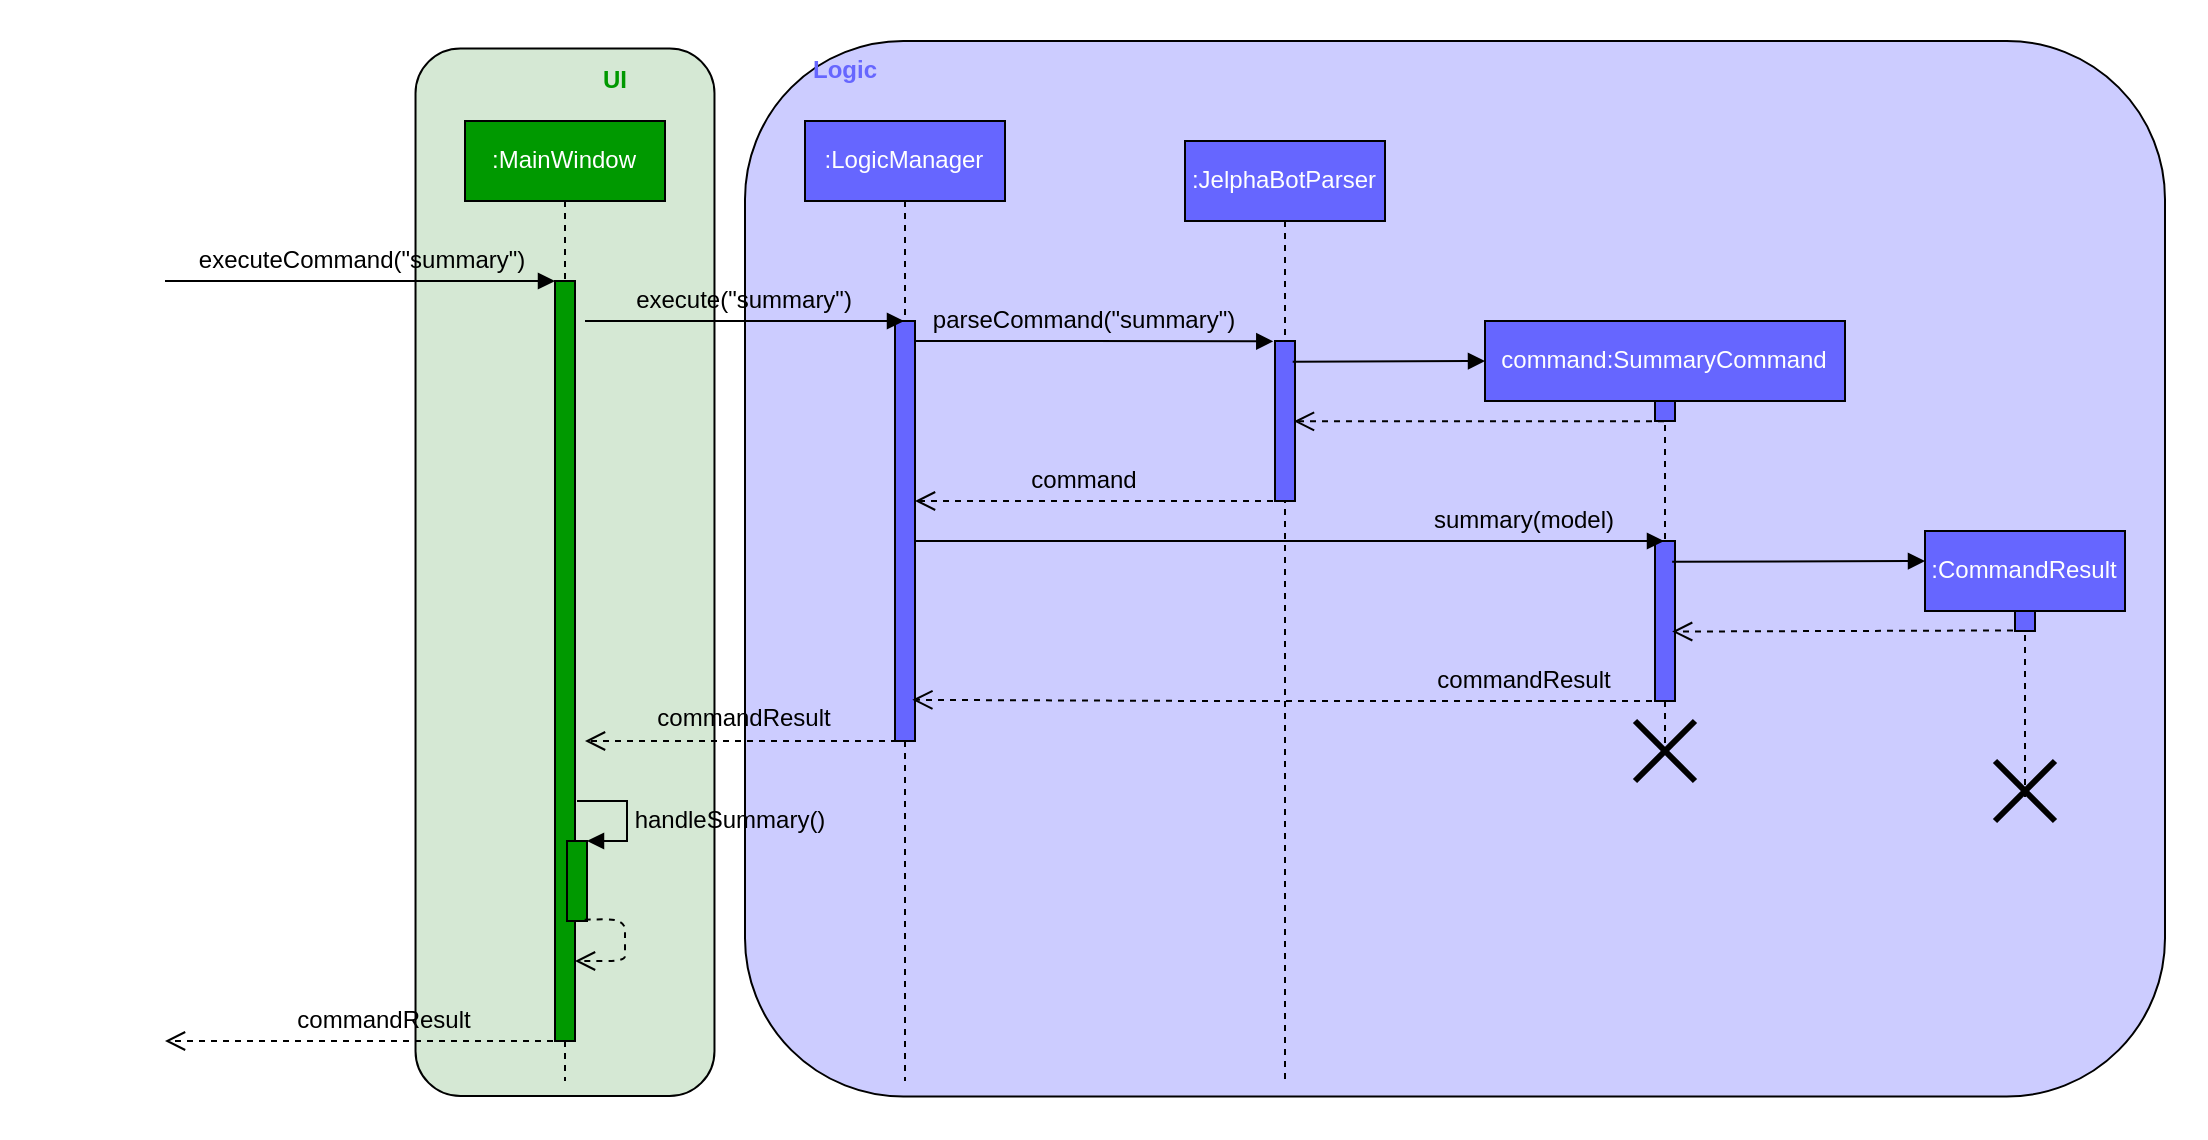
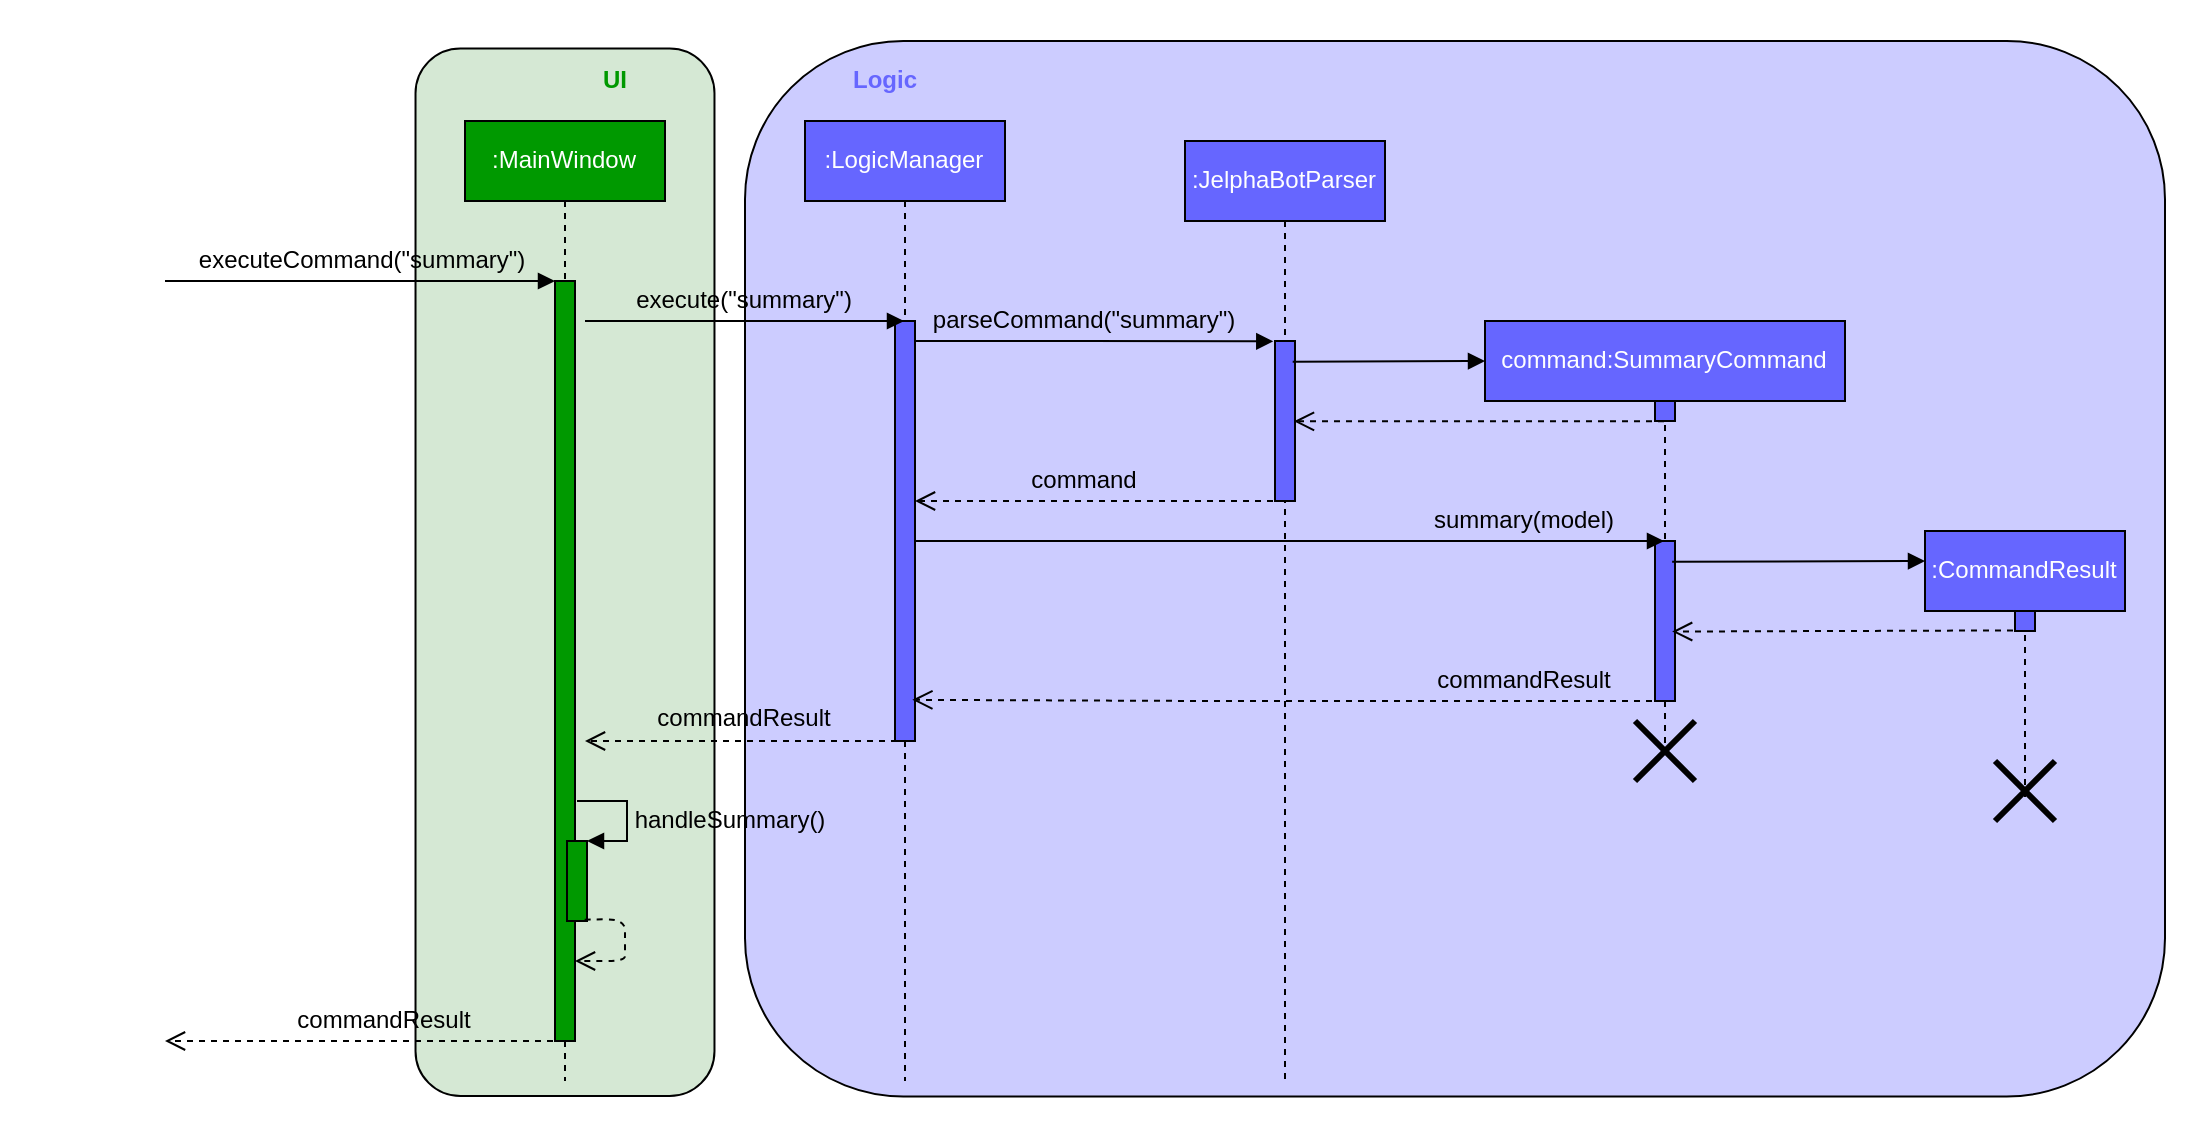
(845, 71) -> (885, 81)
